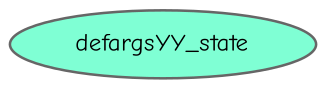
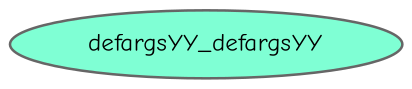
(163, 44) -> (206, 44)
